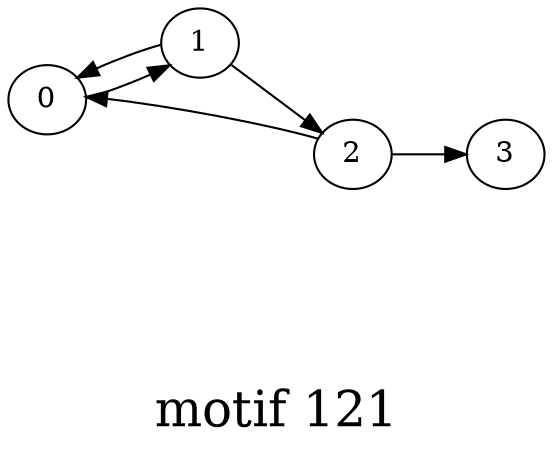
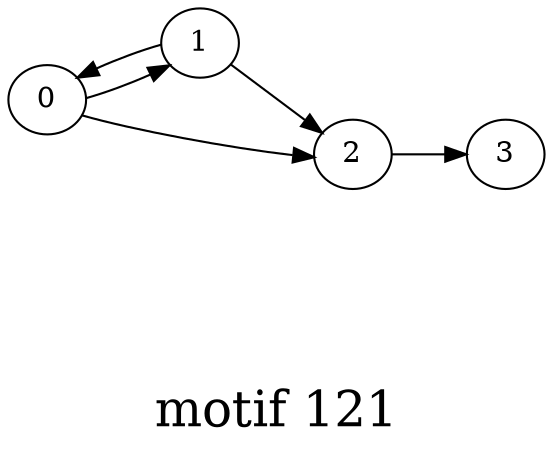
(214, 115) -> (187, 139)
